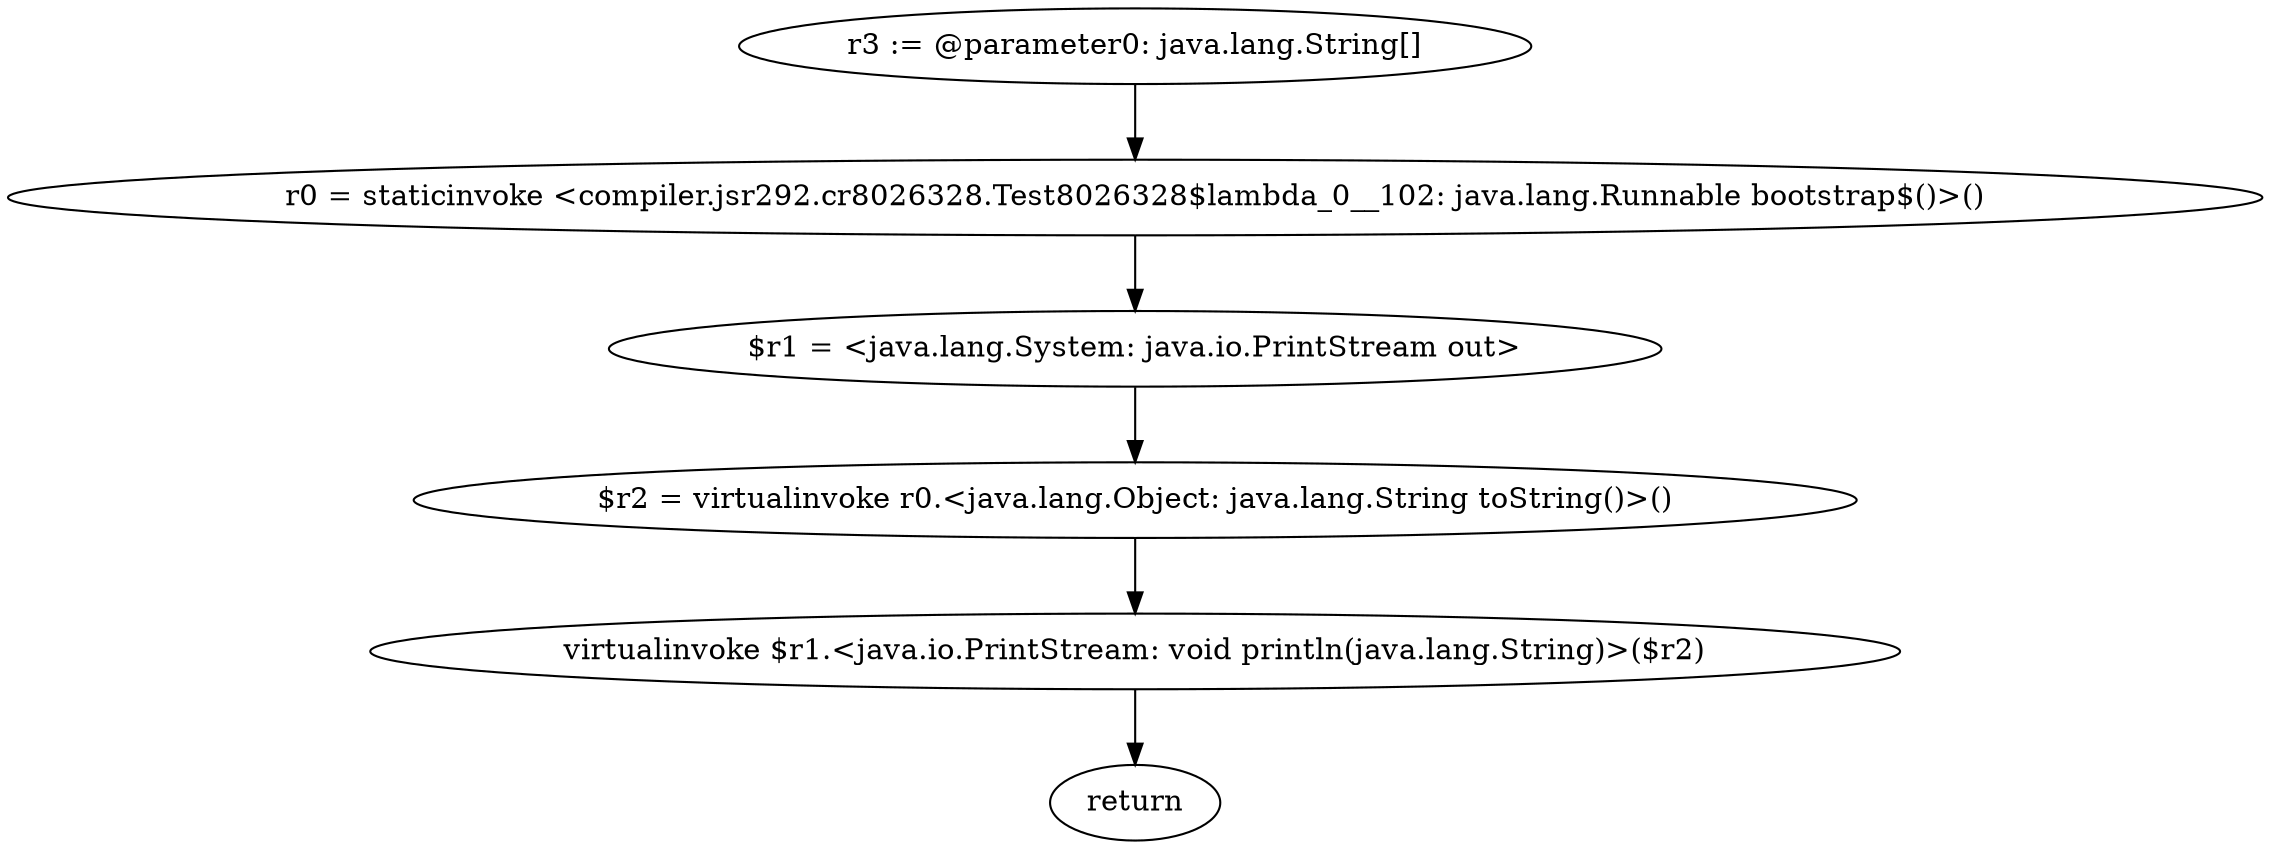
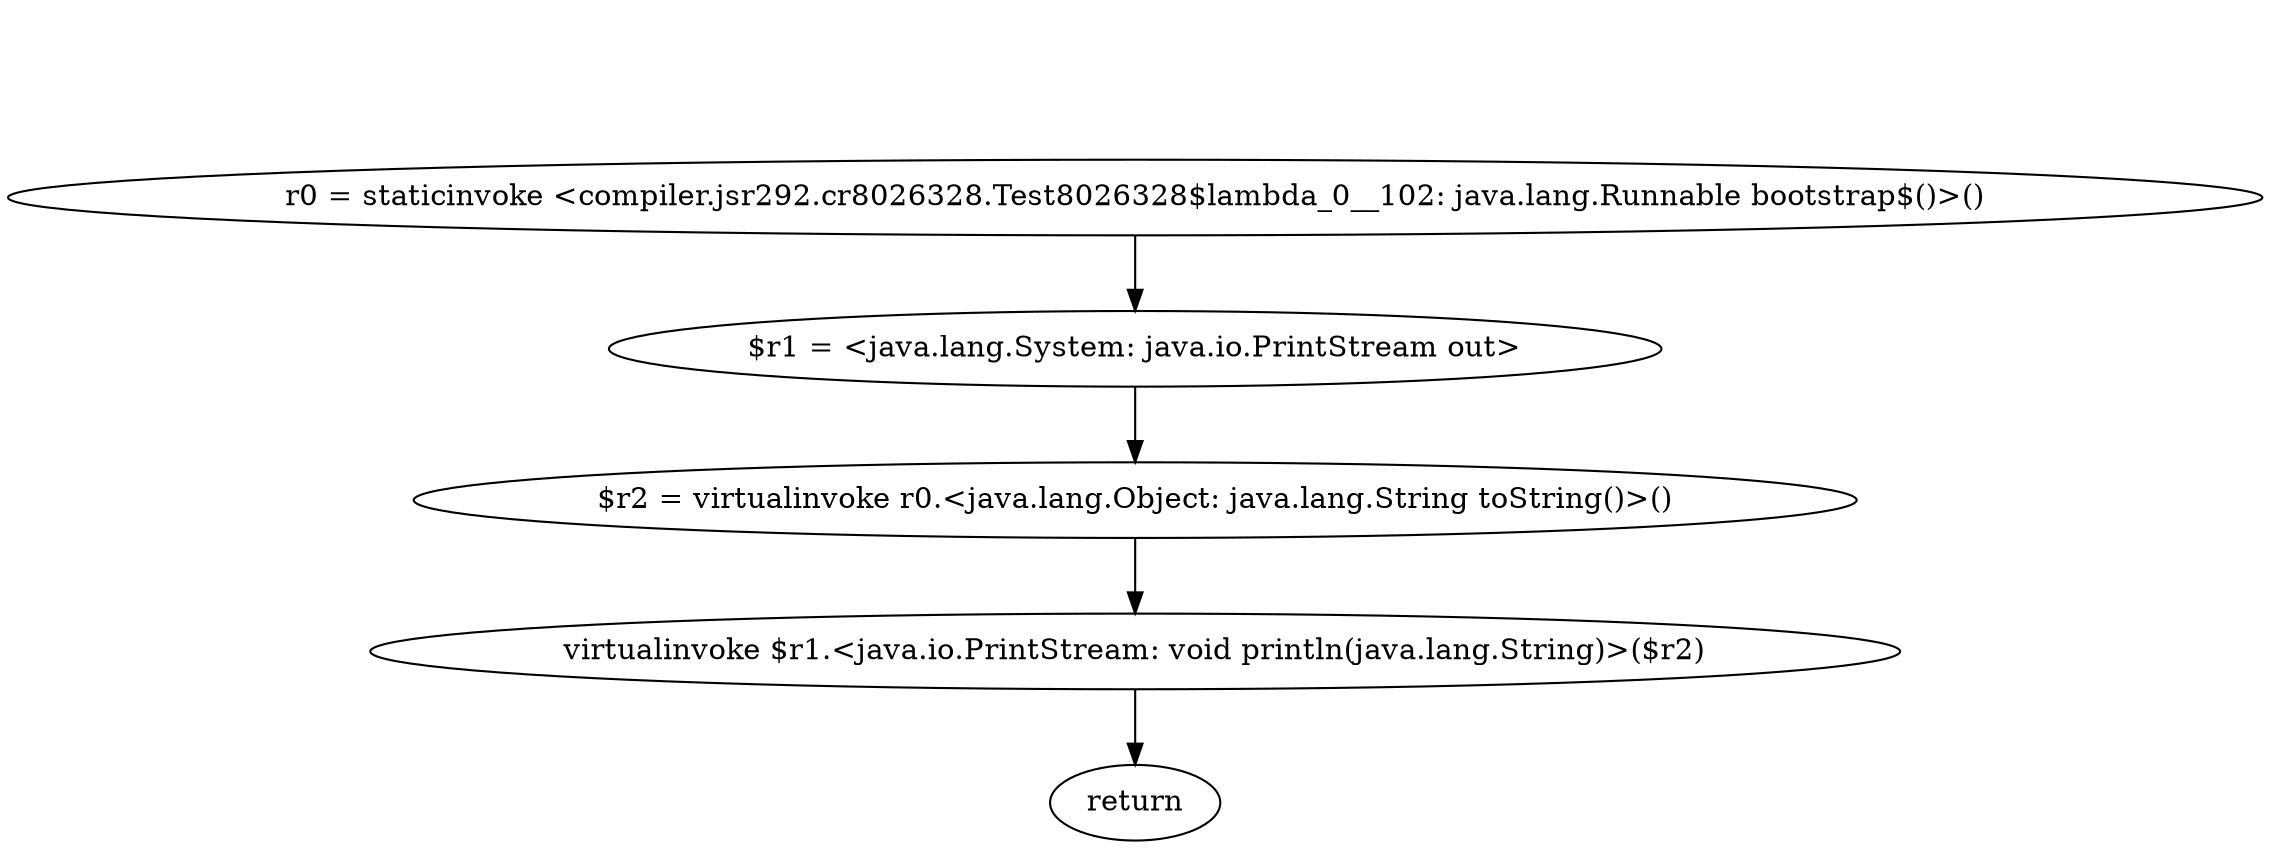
(1135, 46) -> none
